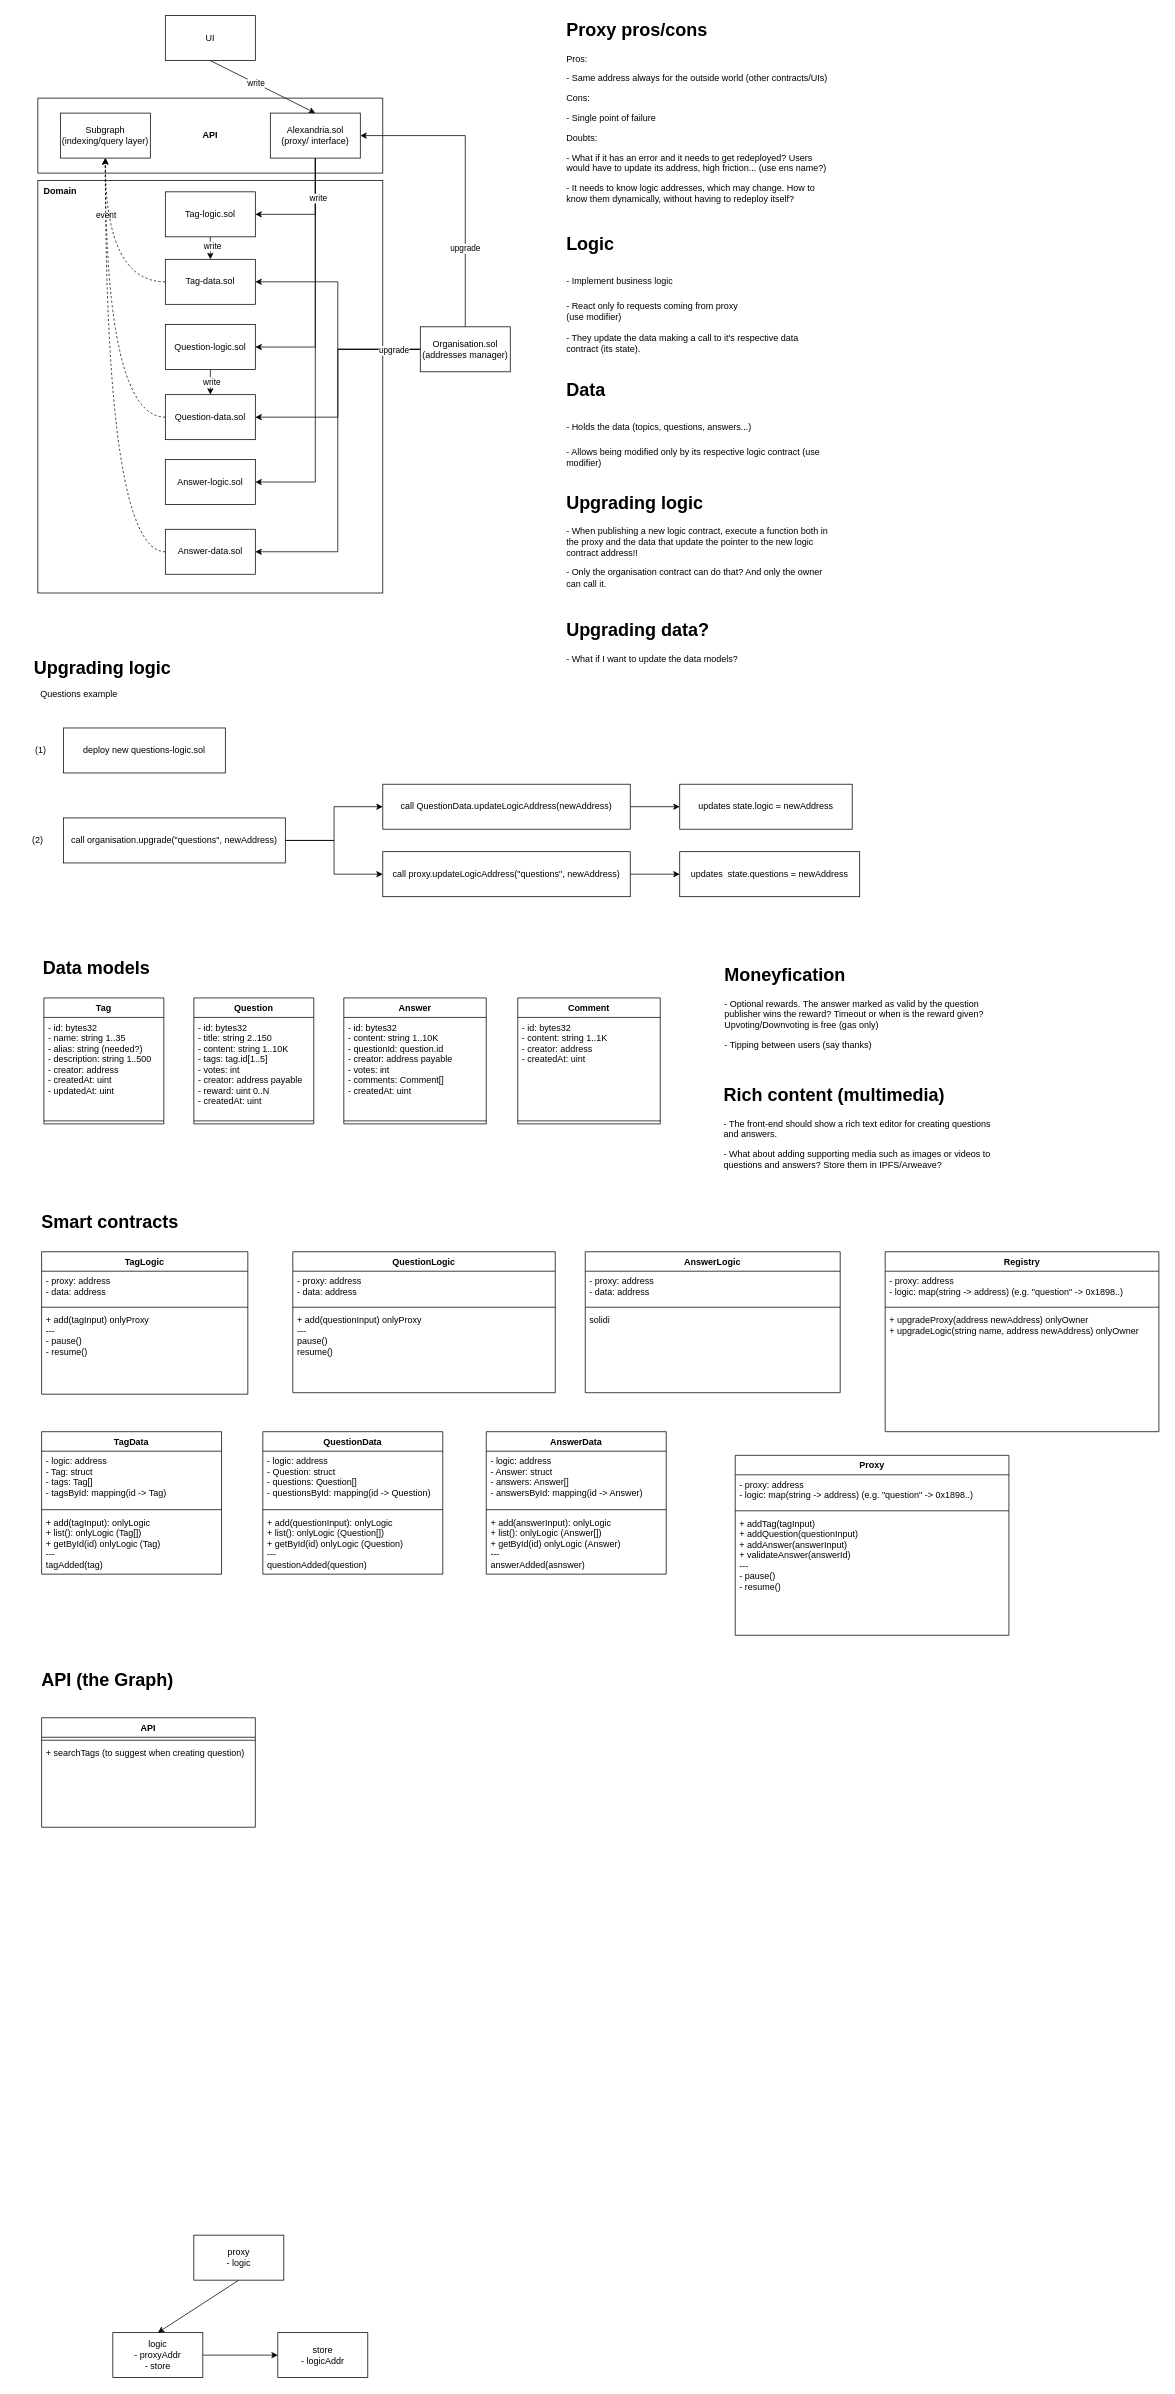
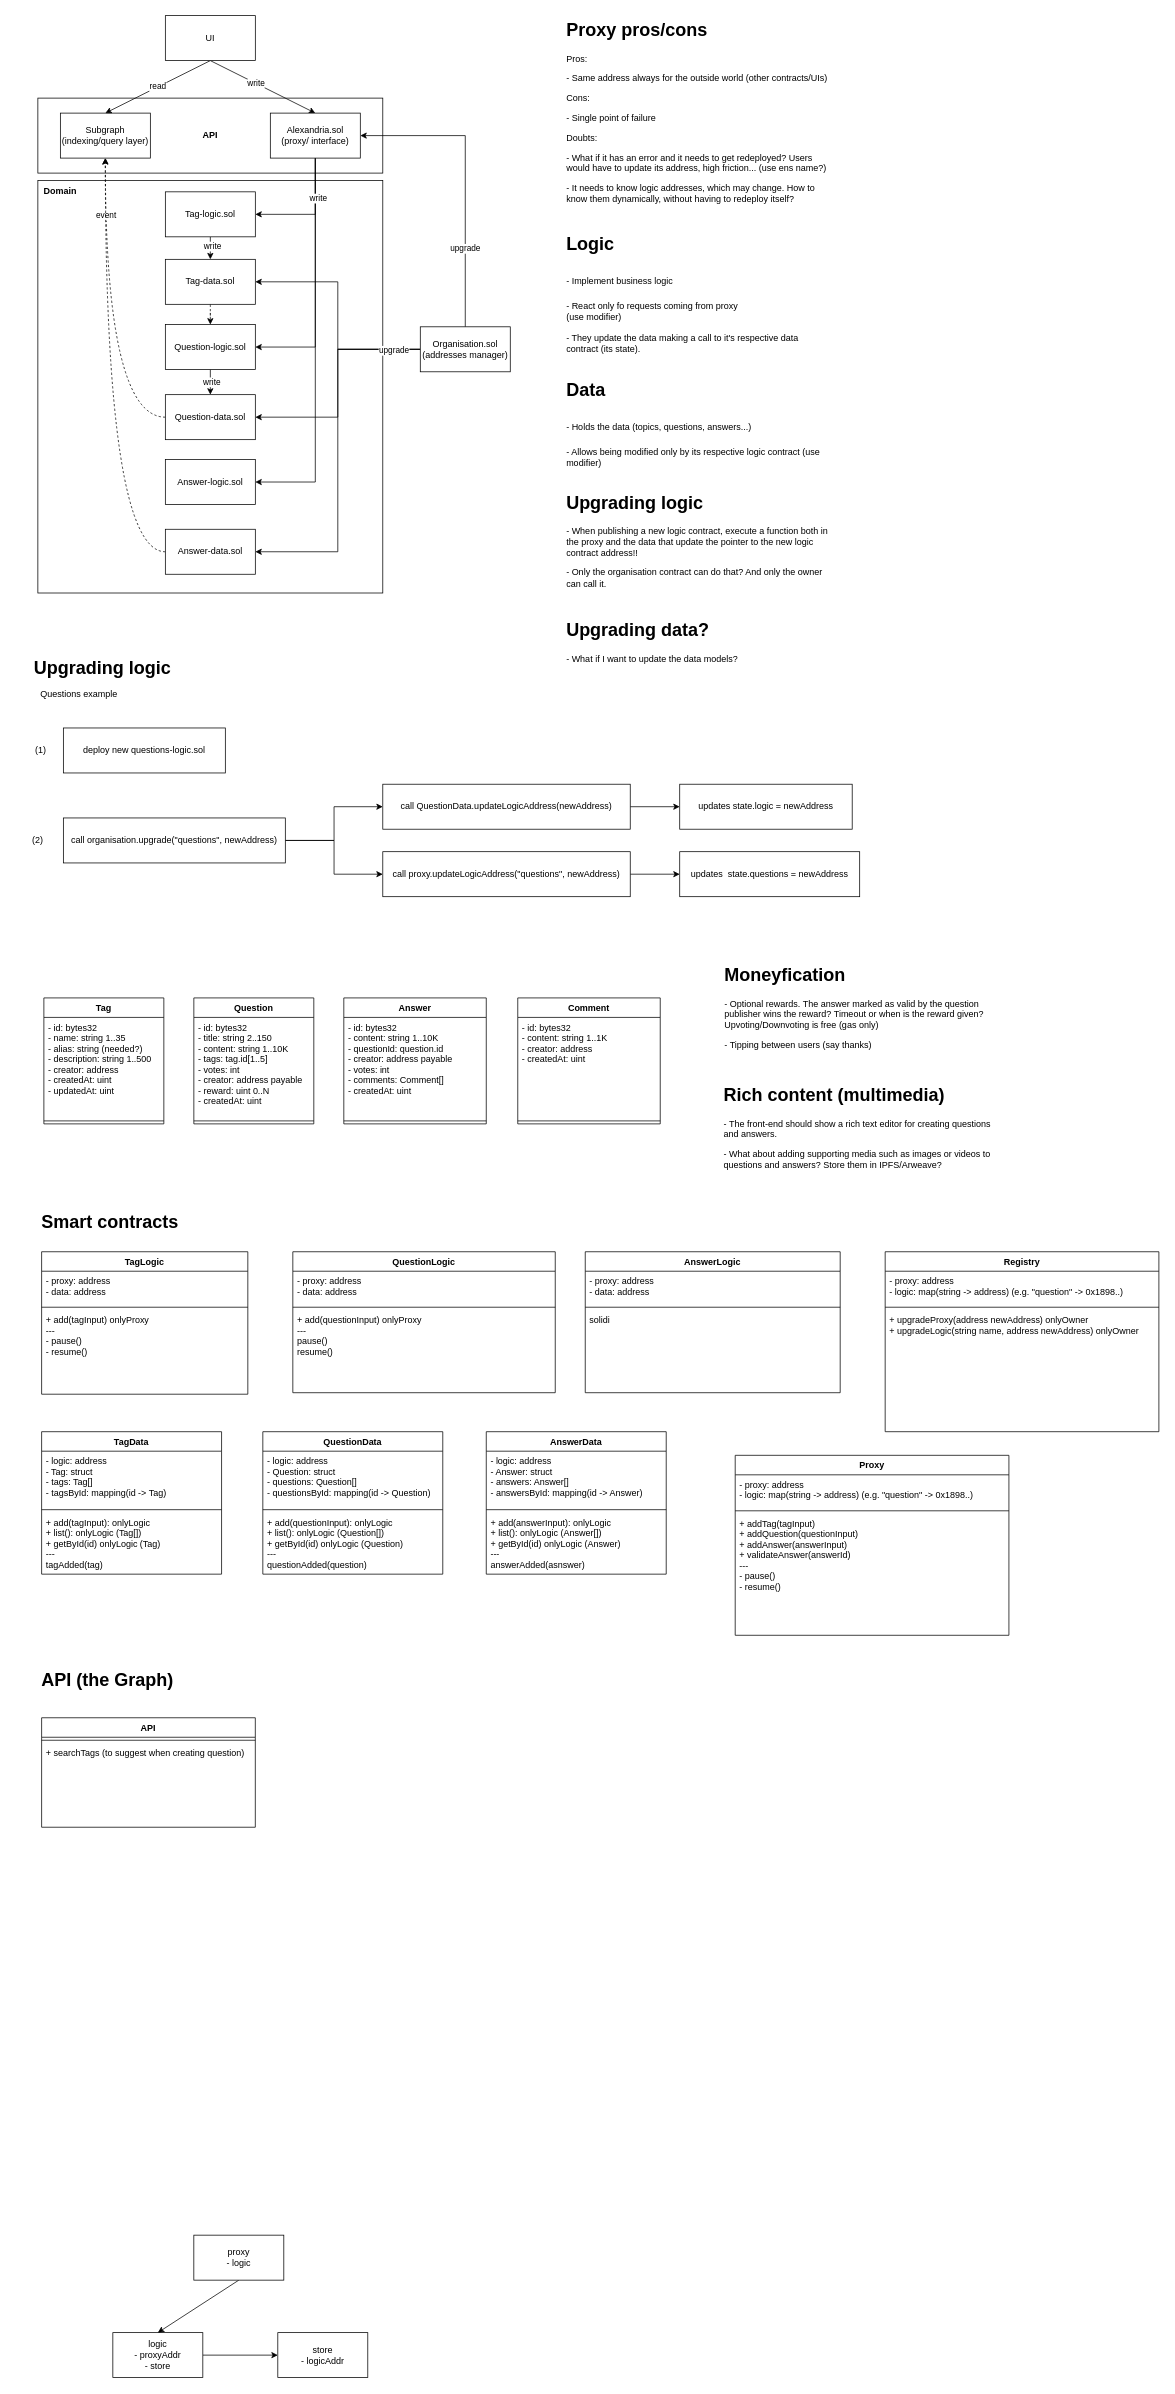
none -> (160, 86)
(119, 248) -> (210, 315)
(118, 972) -> none
